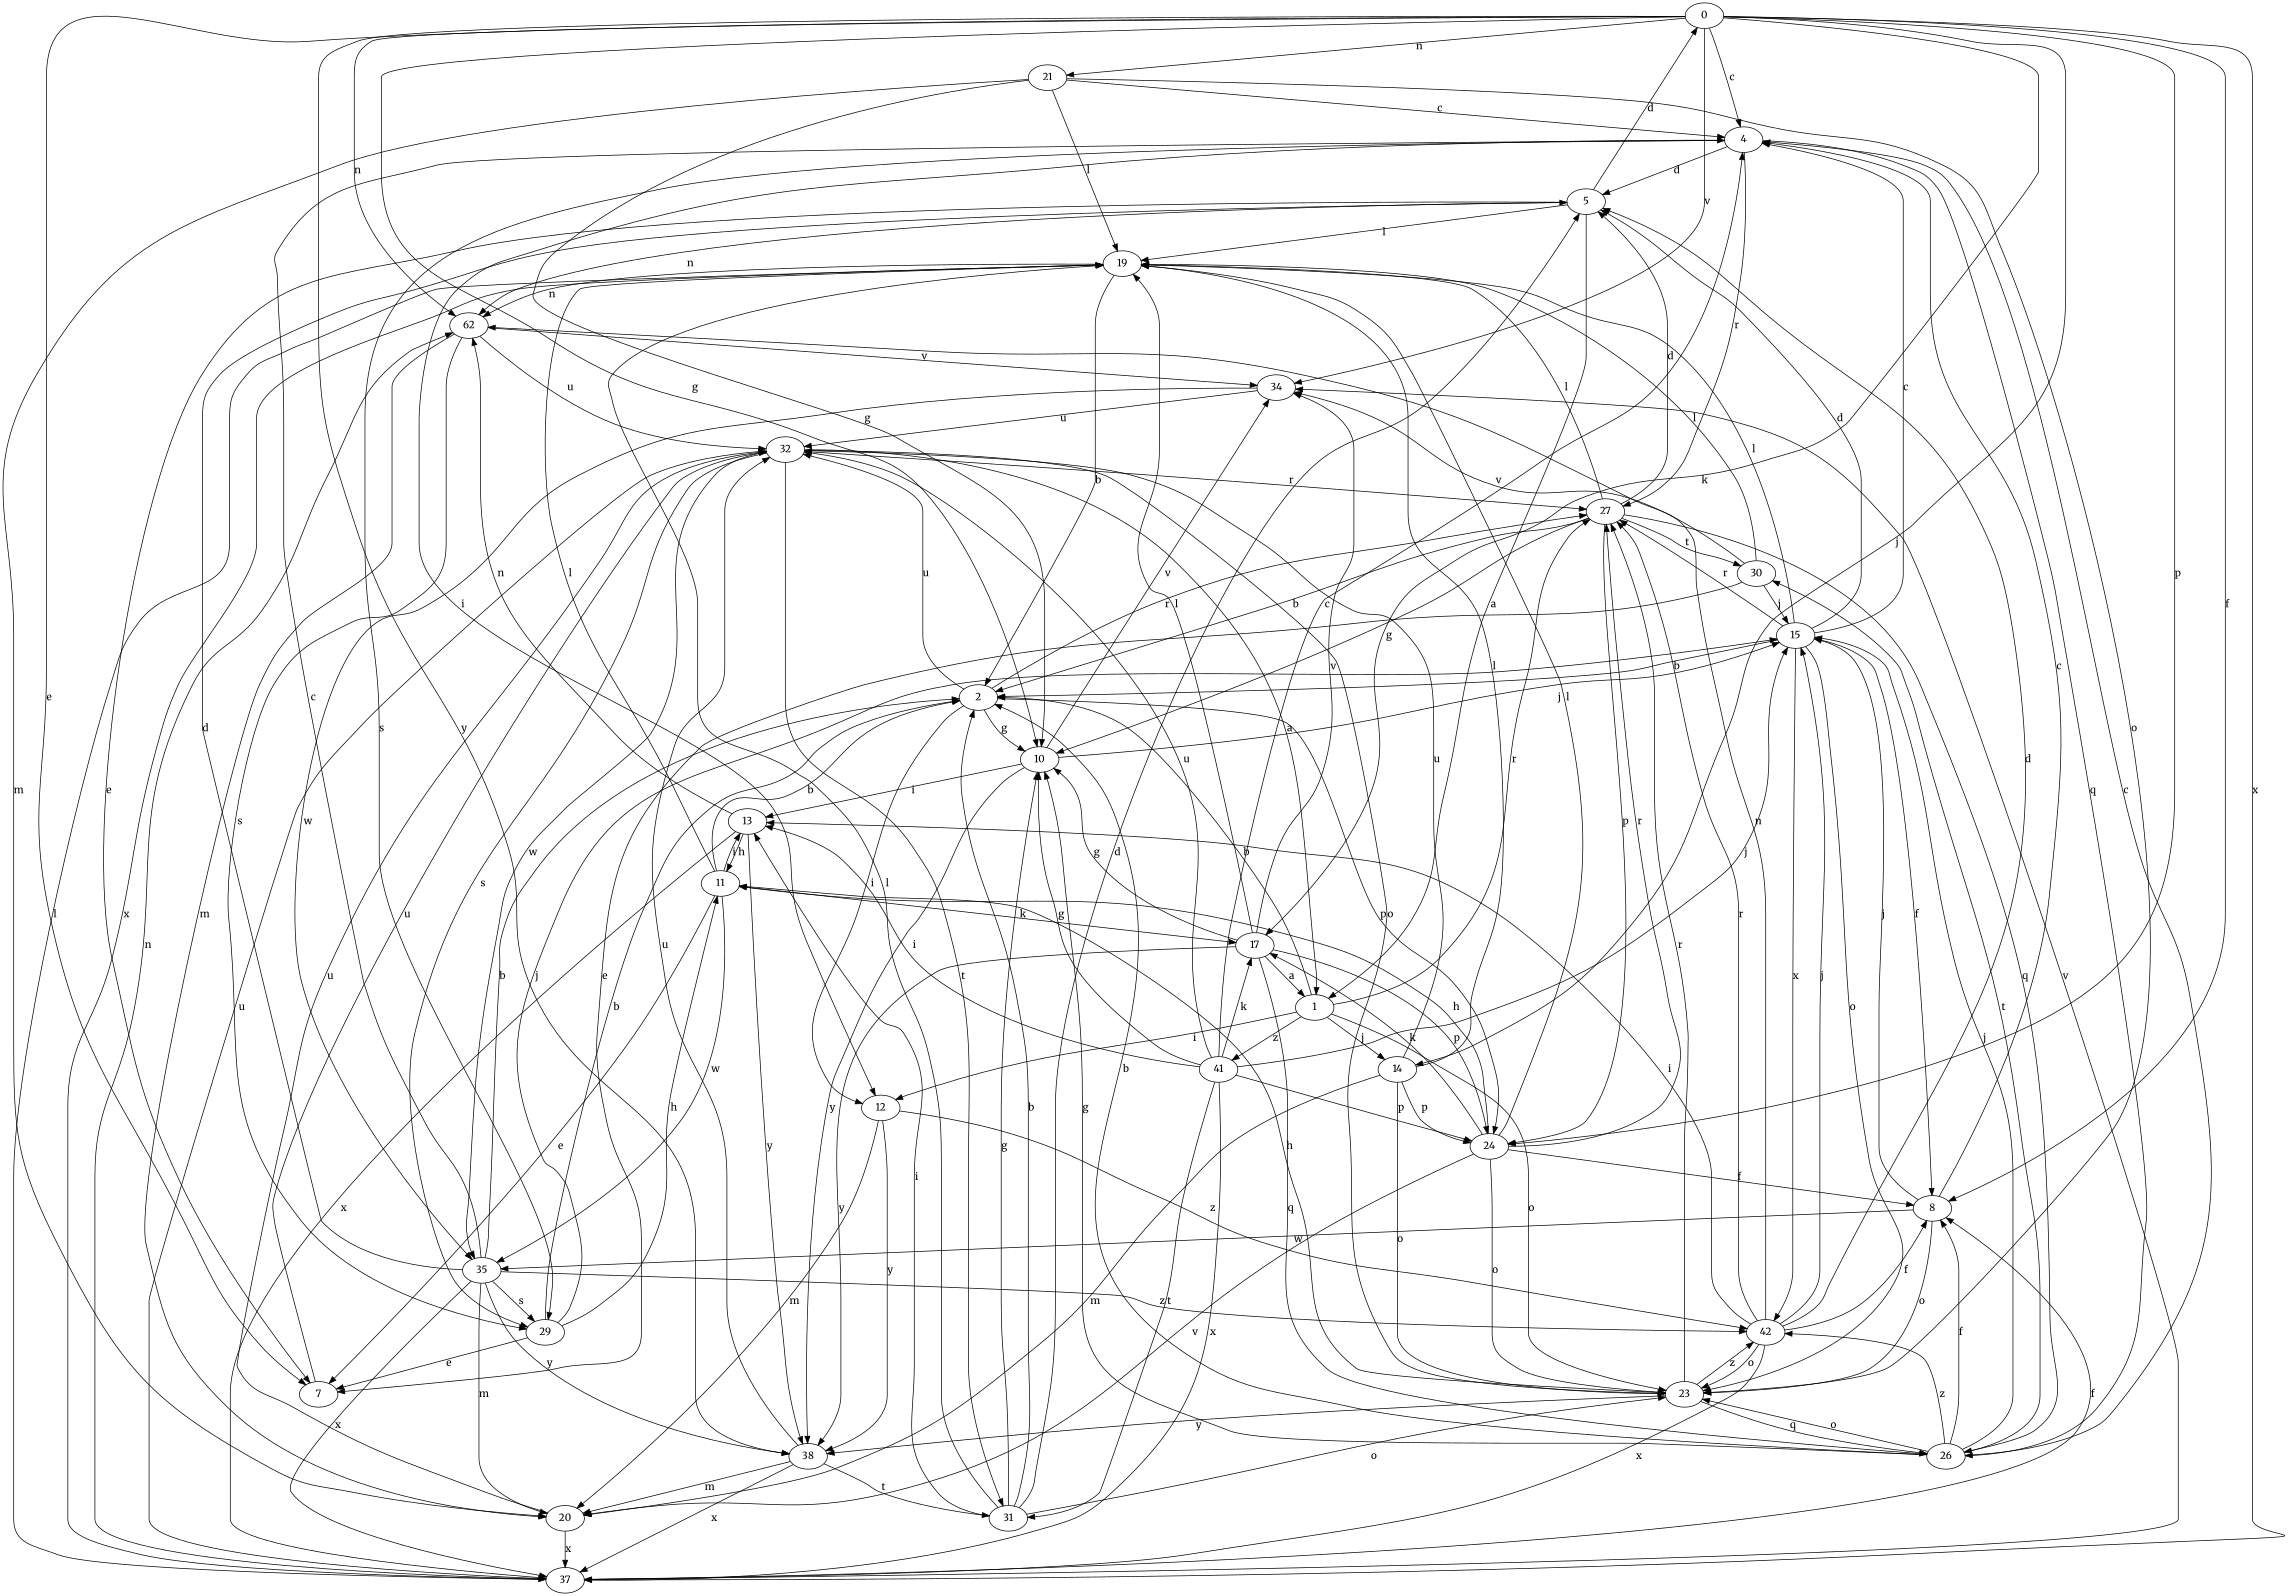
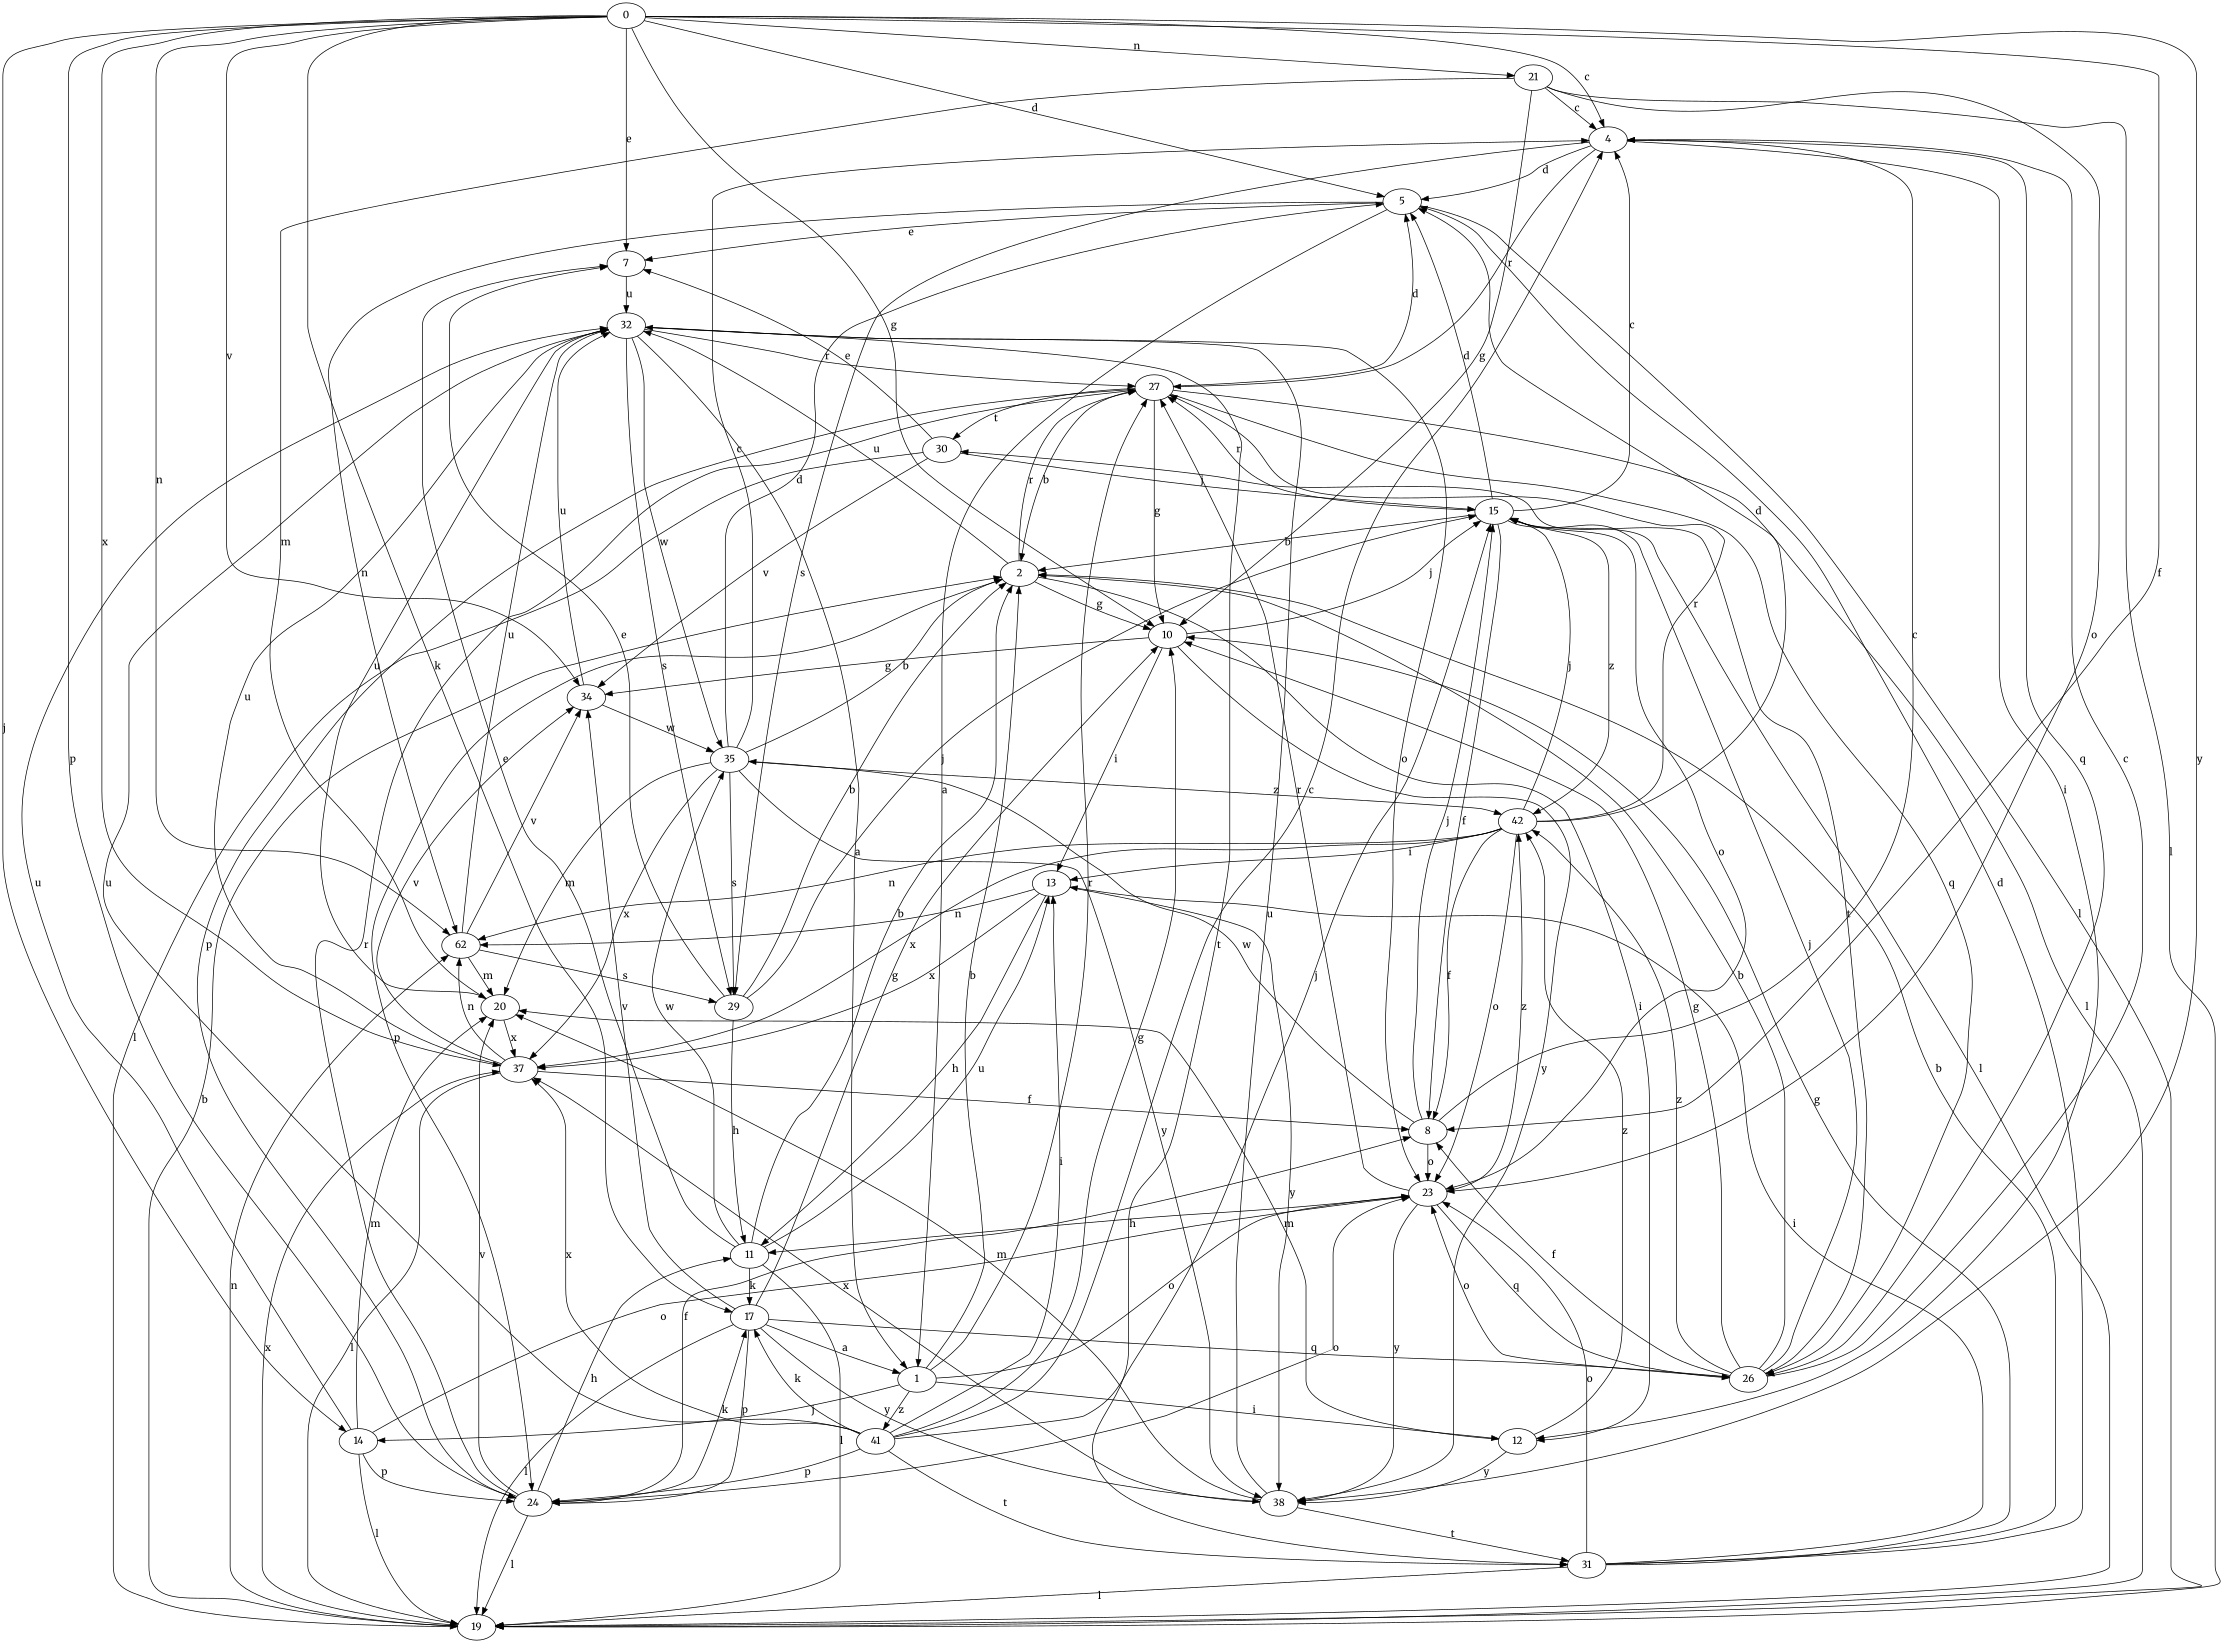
(1643, 112) -> (1011, 108)
(1168, 574) -> (888, 667)
(734, 853) -> (982, 1069)
(1796, 976) -> (1612, 667)
